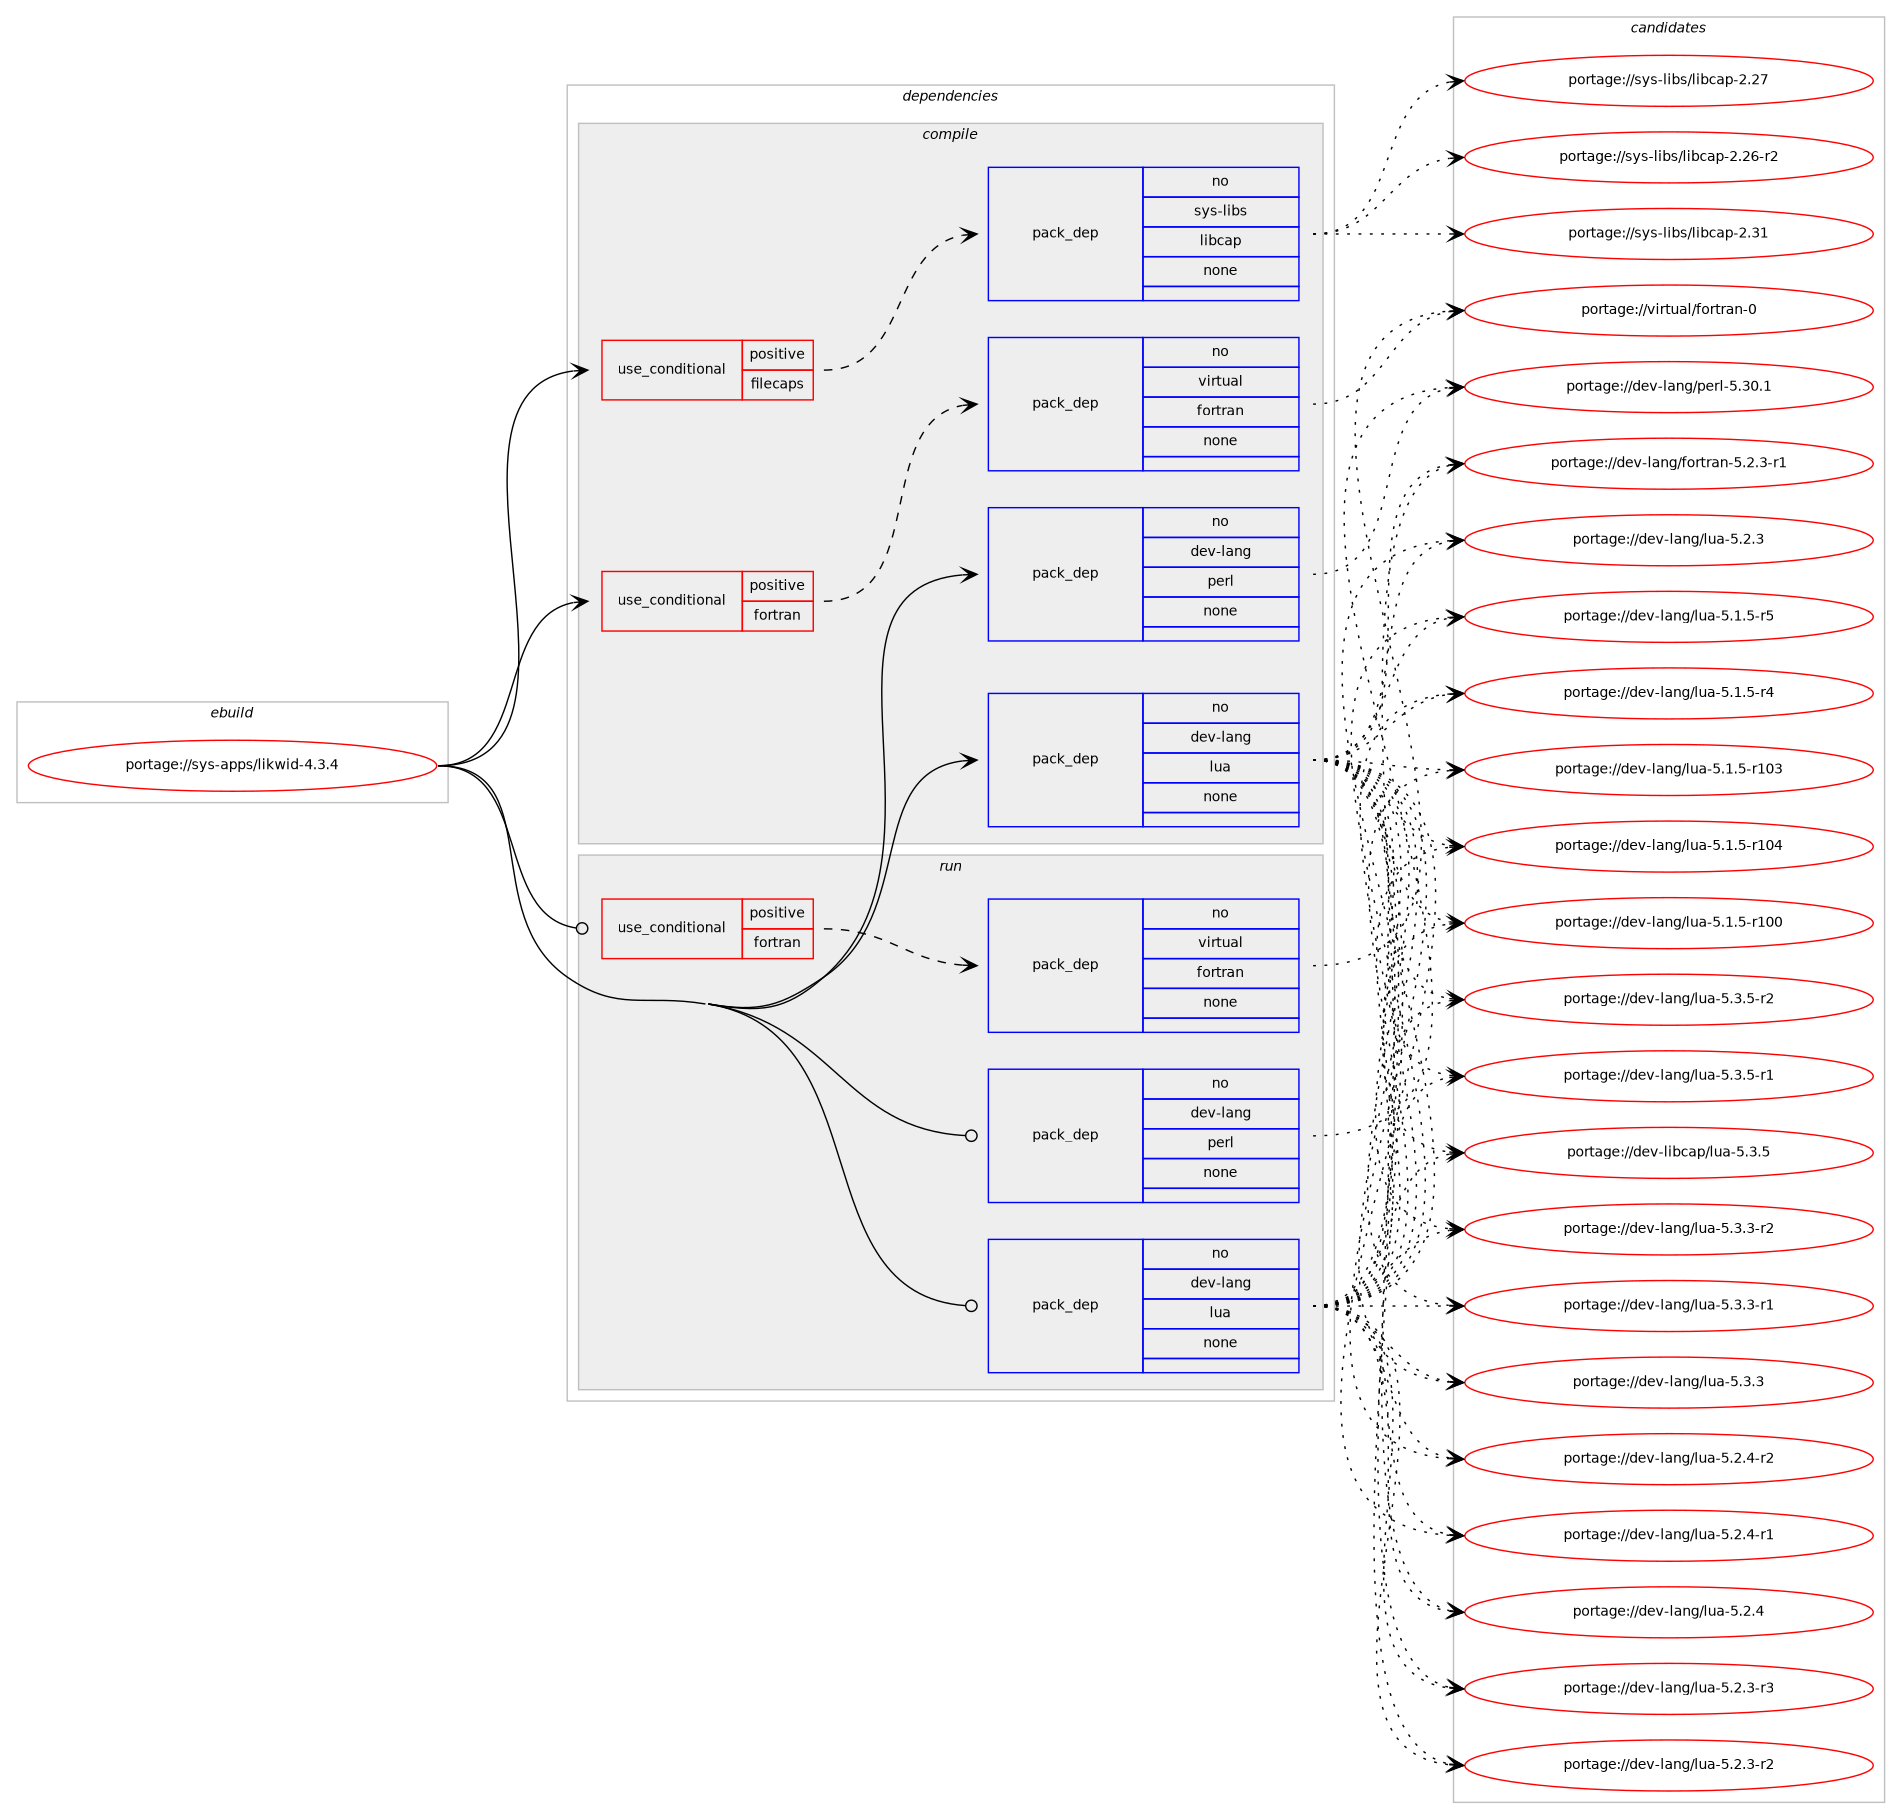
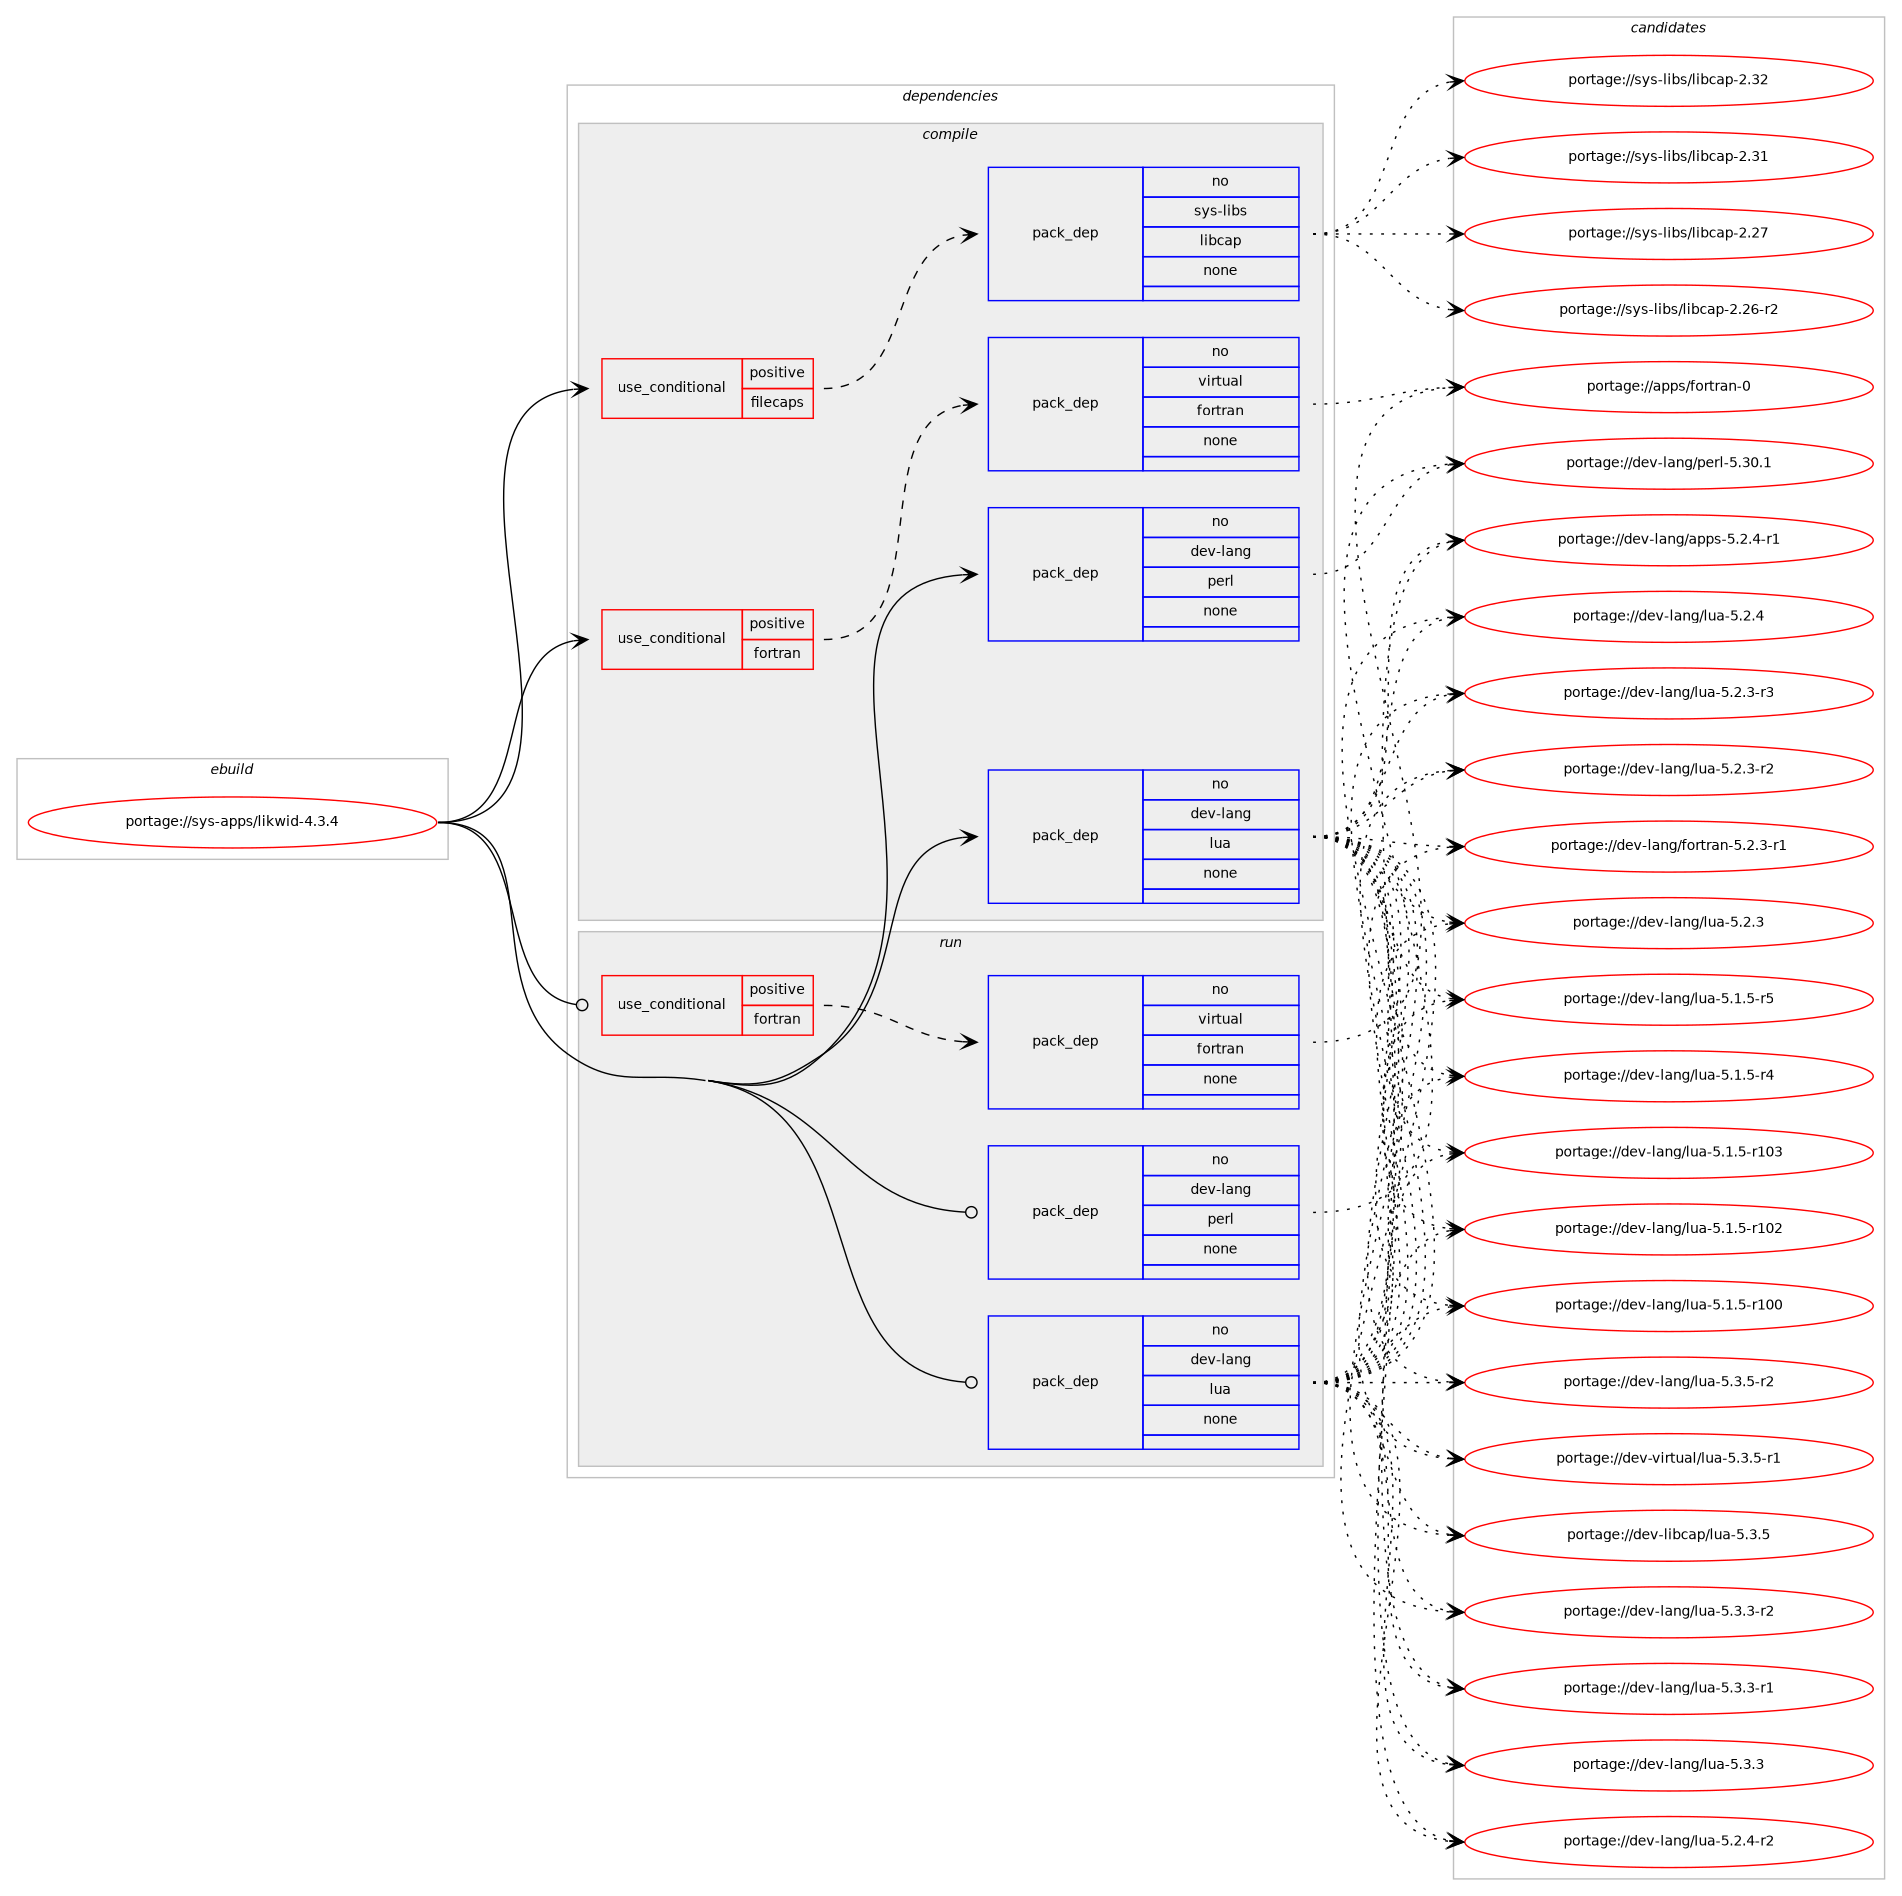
none -> (1669, 81)
(1669, 311) -> (1669, 387)
(1669, 847) -> (1669, 1229)
(1669, 1076) -> (1669, 1459)
(1669, 1536) -> (1669, 540)
